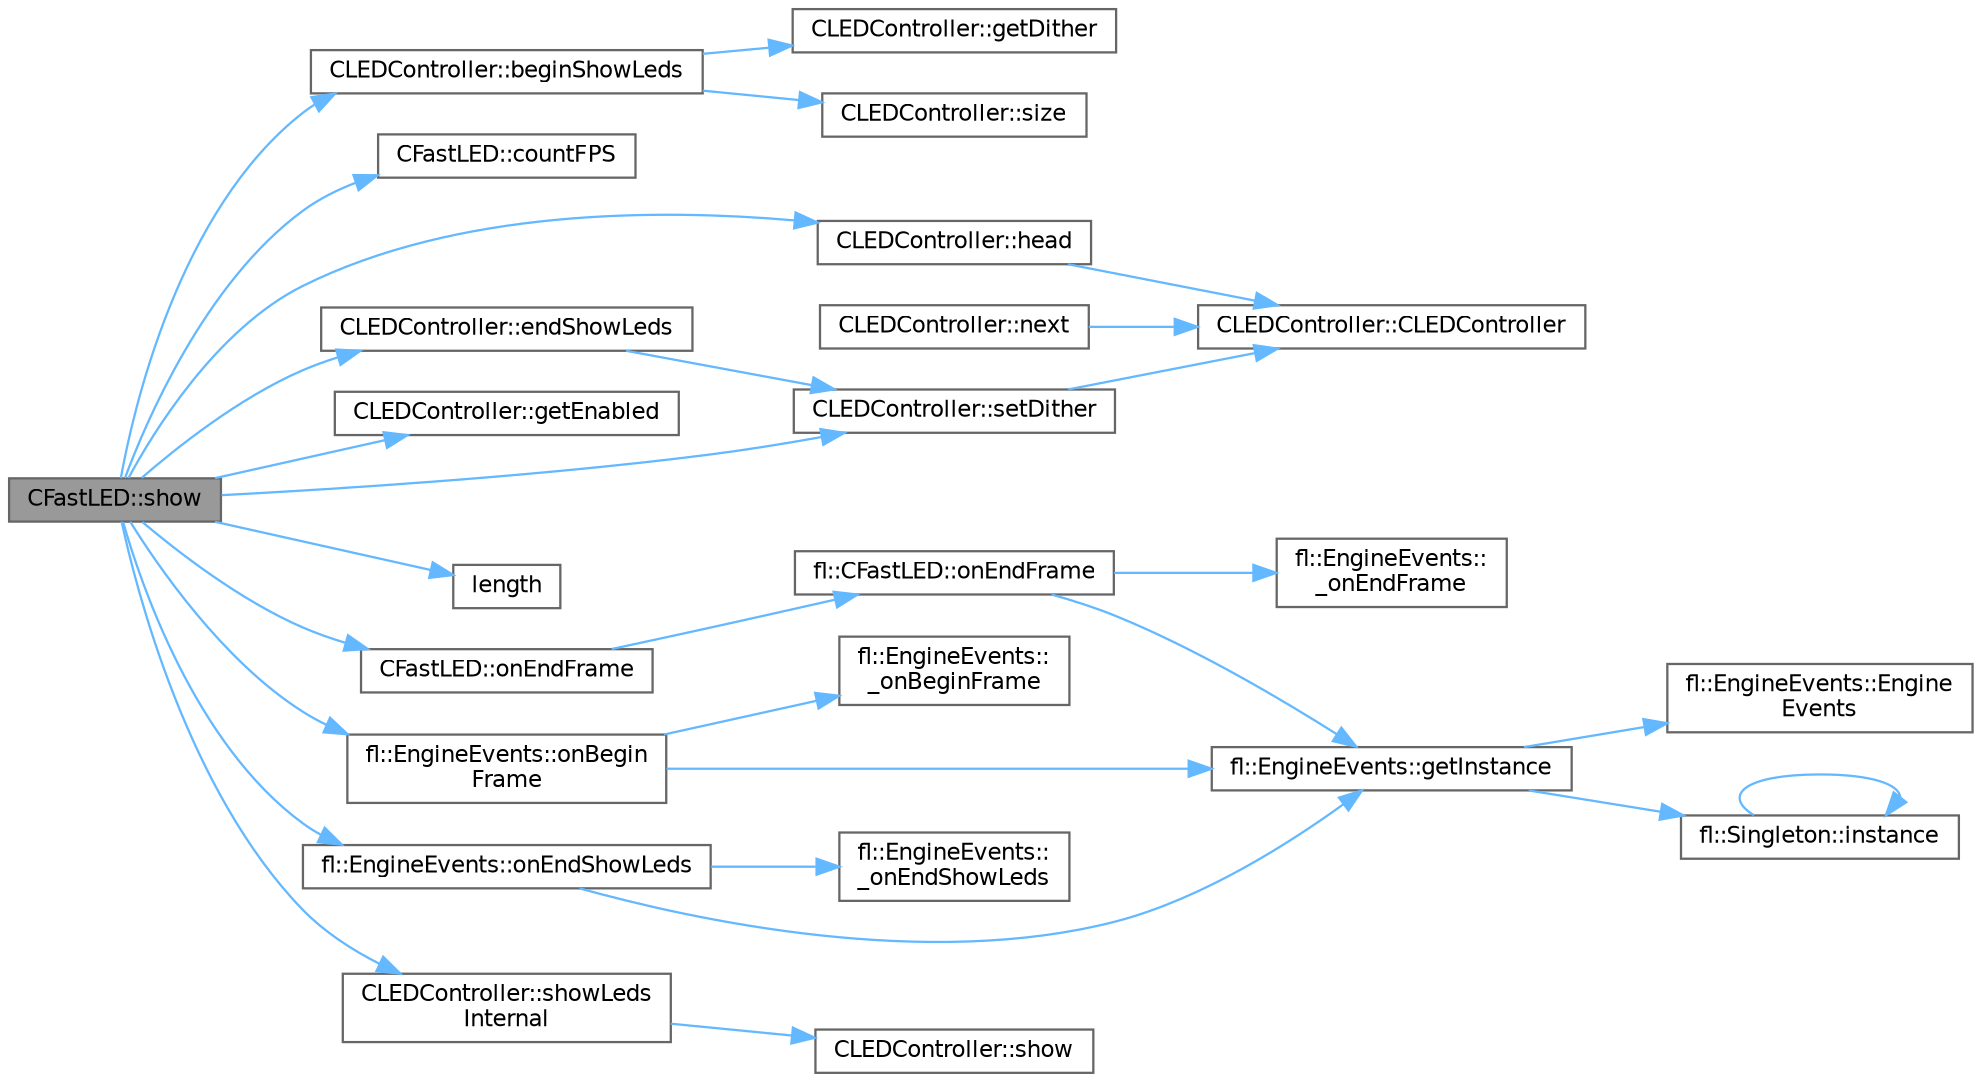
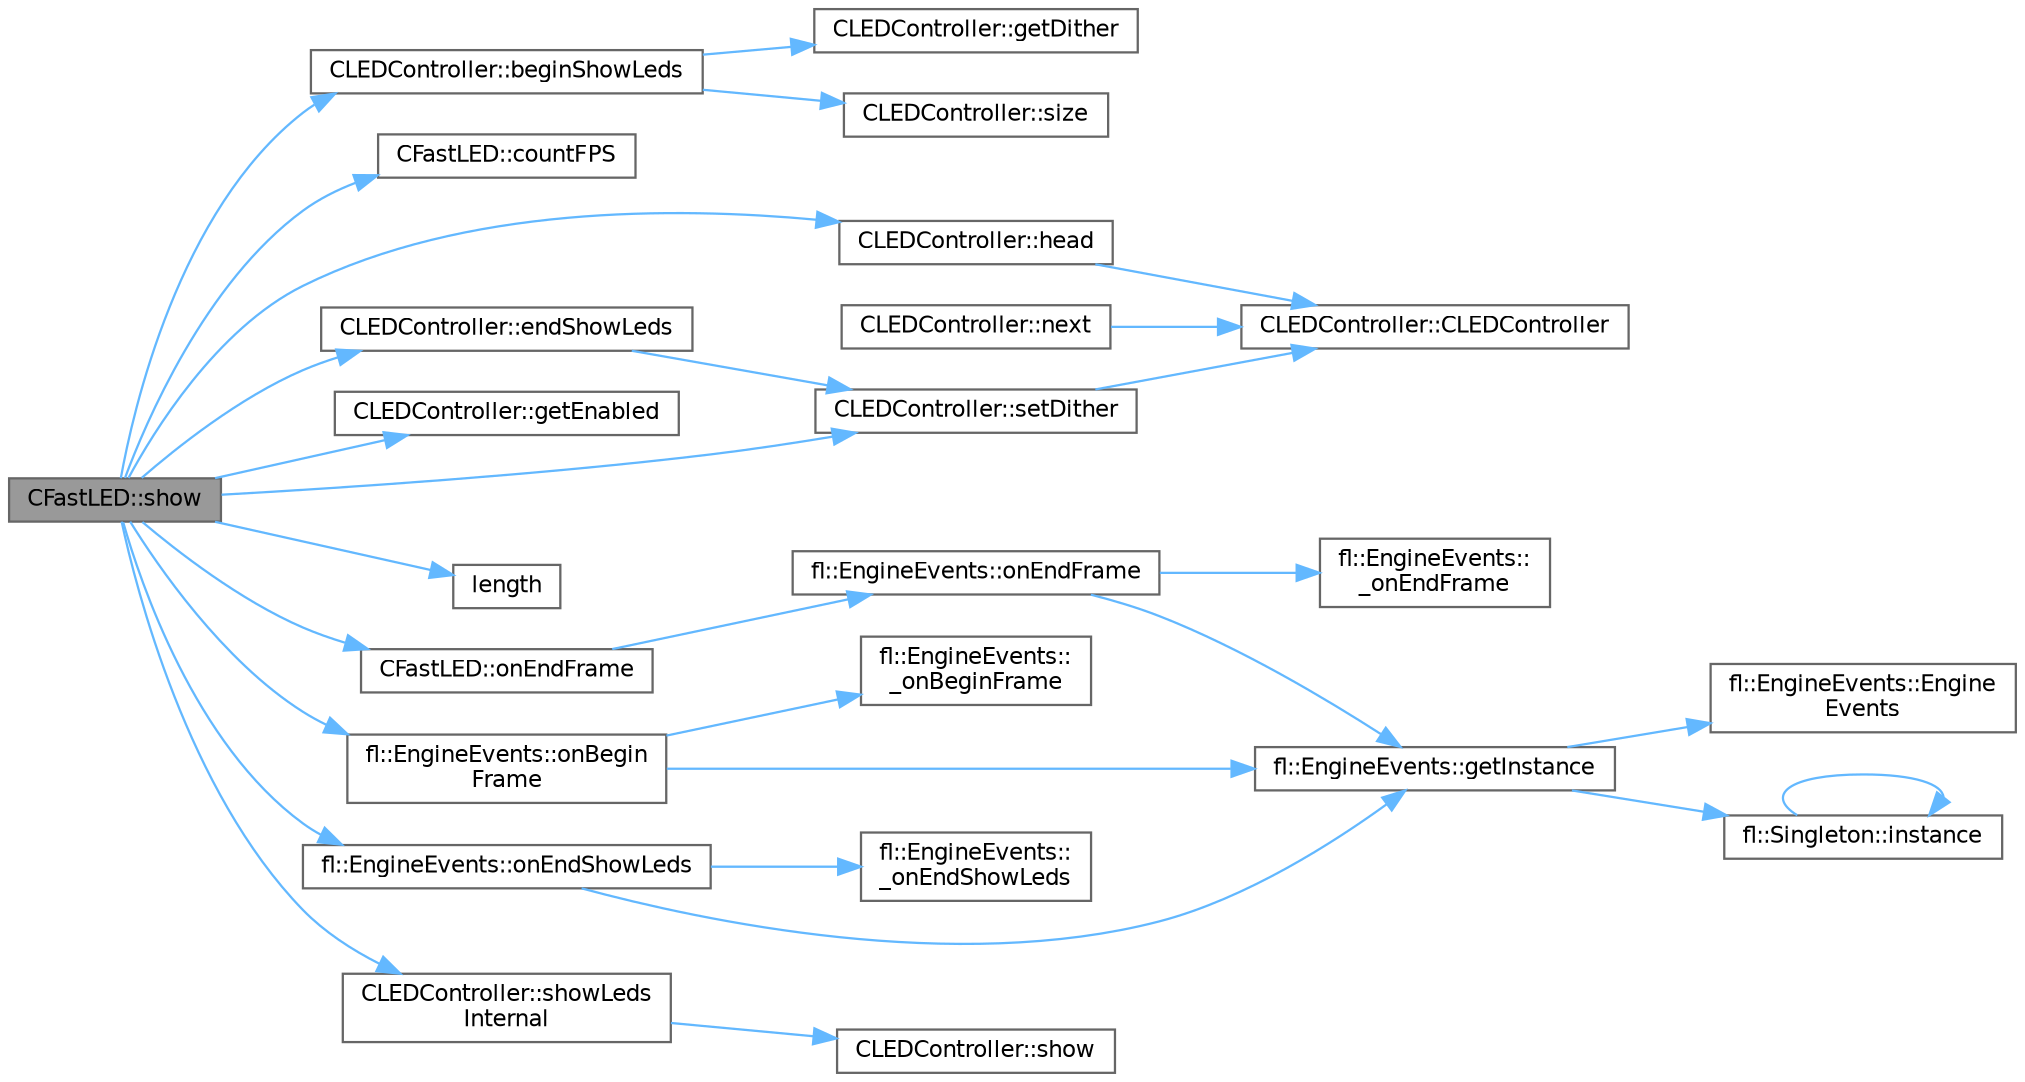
(954, 573) -> (976, 573)
